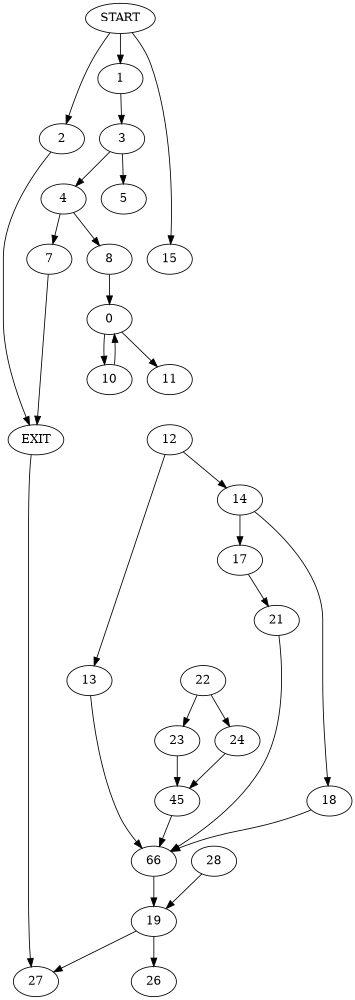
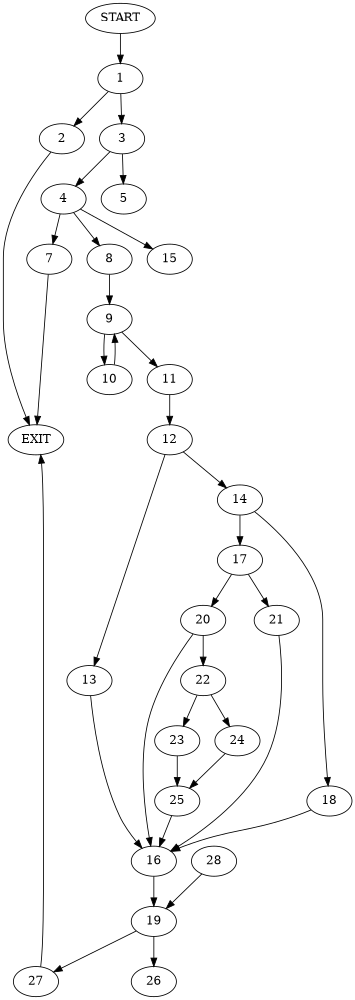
(86, 73) -> (94, 106)
(166, 131) -> (113, 227)
(110, 319) -> (110, 319)
none -> (170, 406)
none -> (203, 620)
(28, 707) -> (43, 715)
(177, 801) -> (177, 801)
(154, 861) -> (154, 861)
